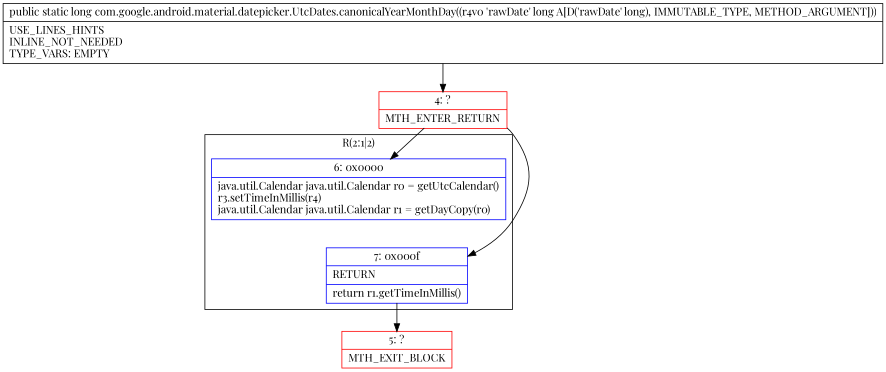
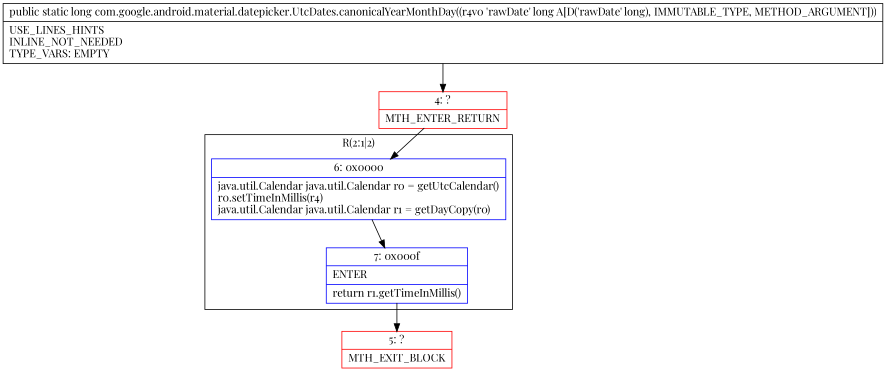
(270, 198) -> (270, 198)
(525, 198) -> (377, 230)
(354, 275) -> (350, 275)
